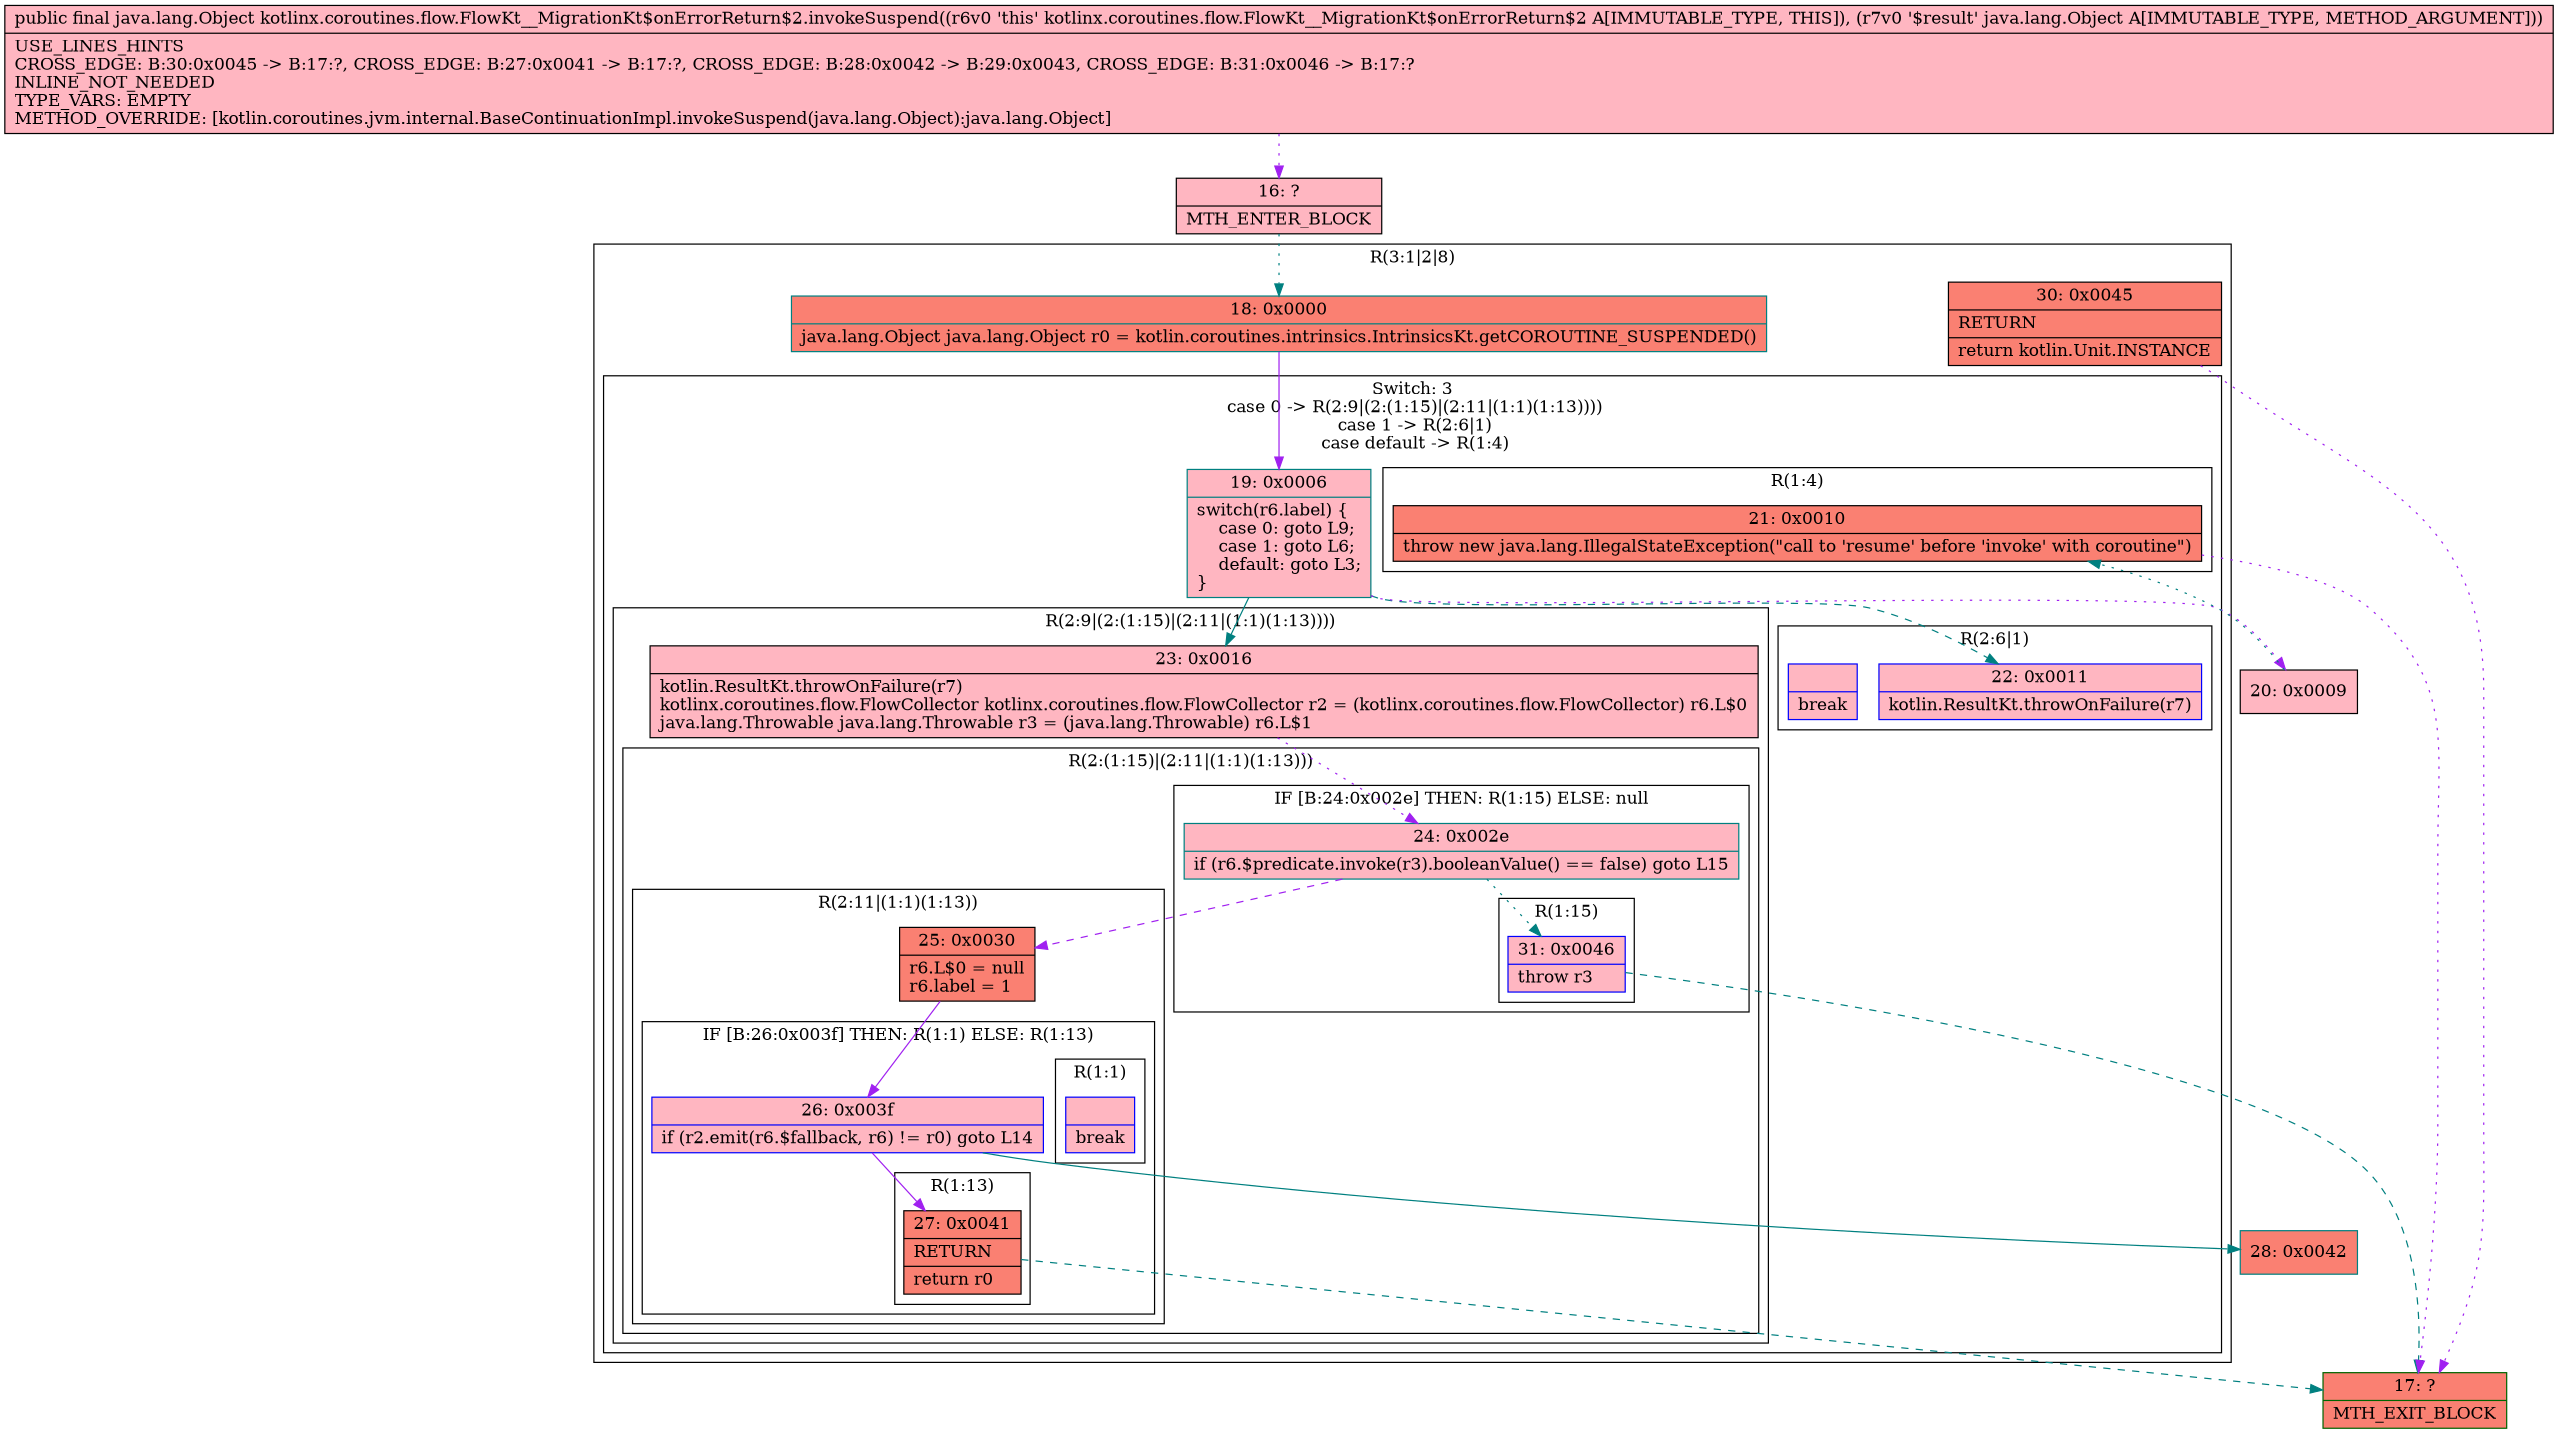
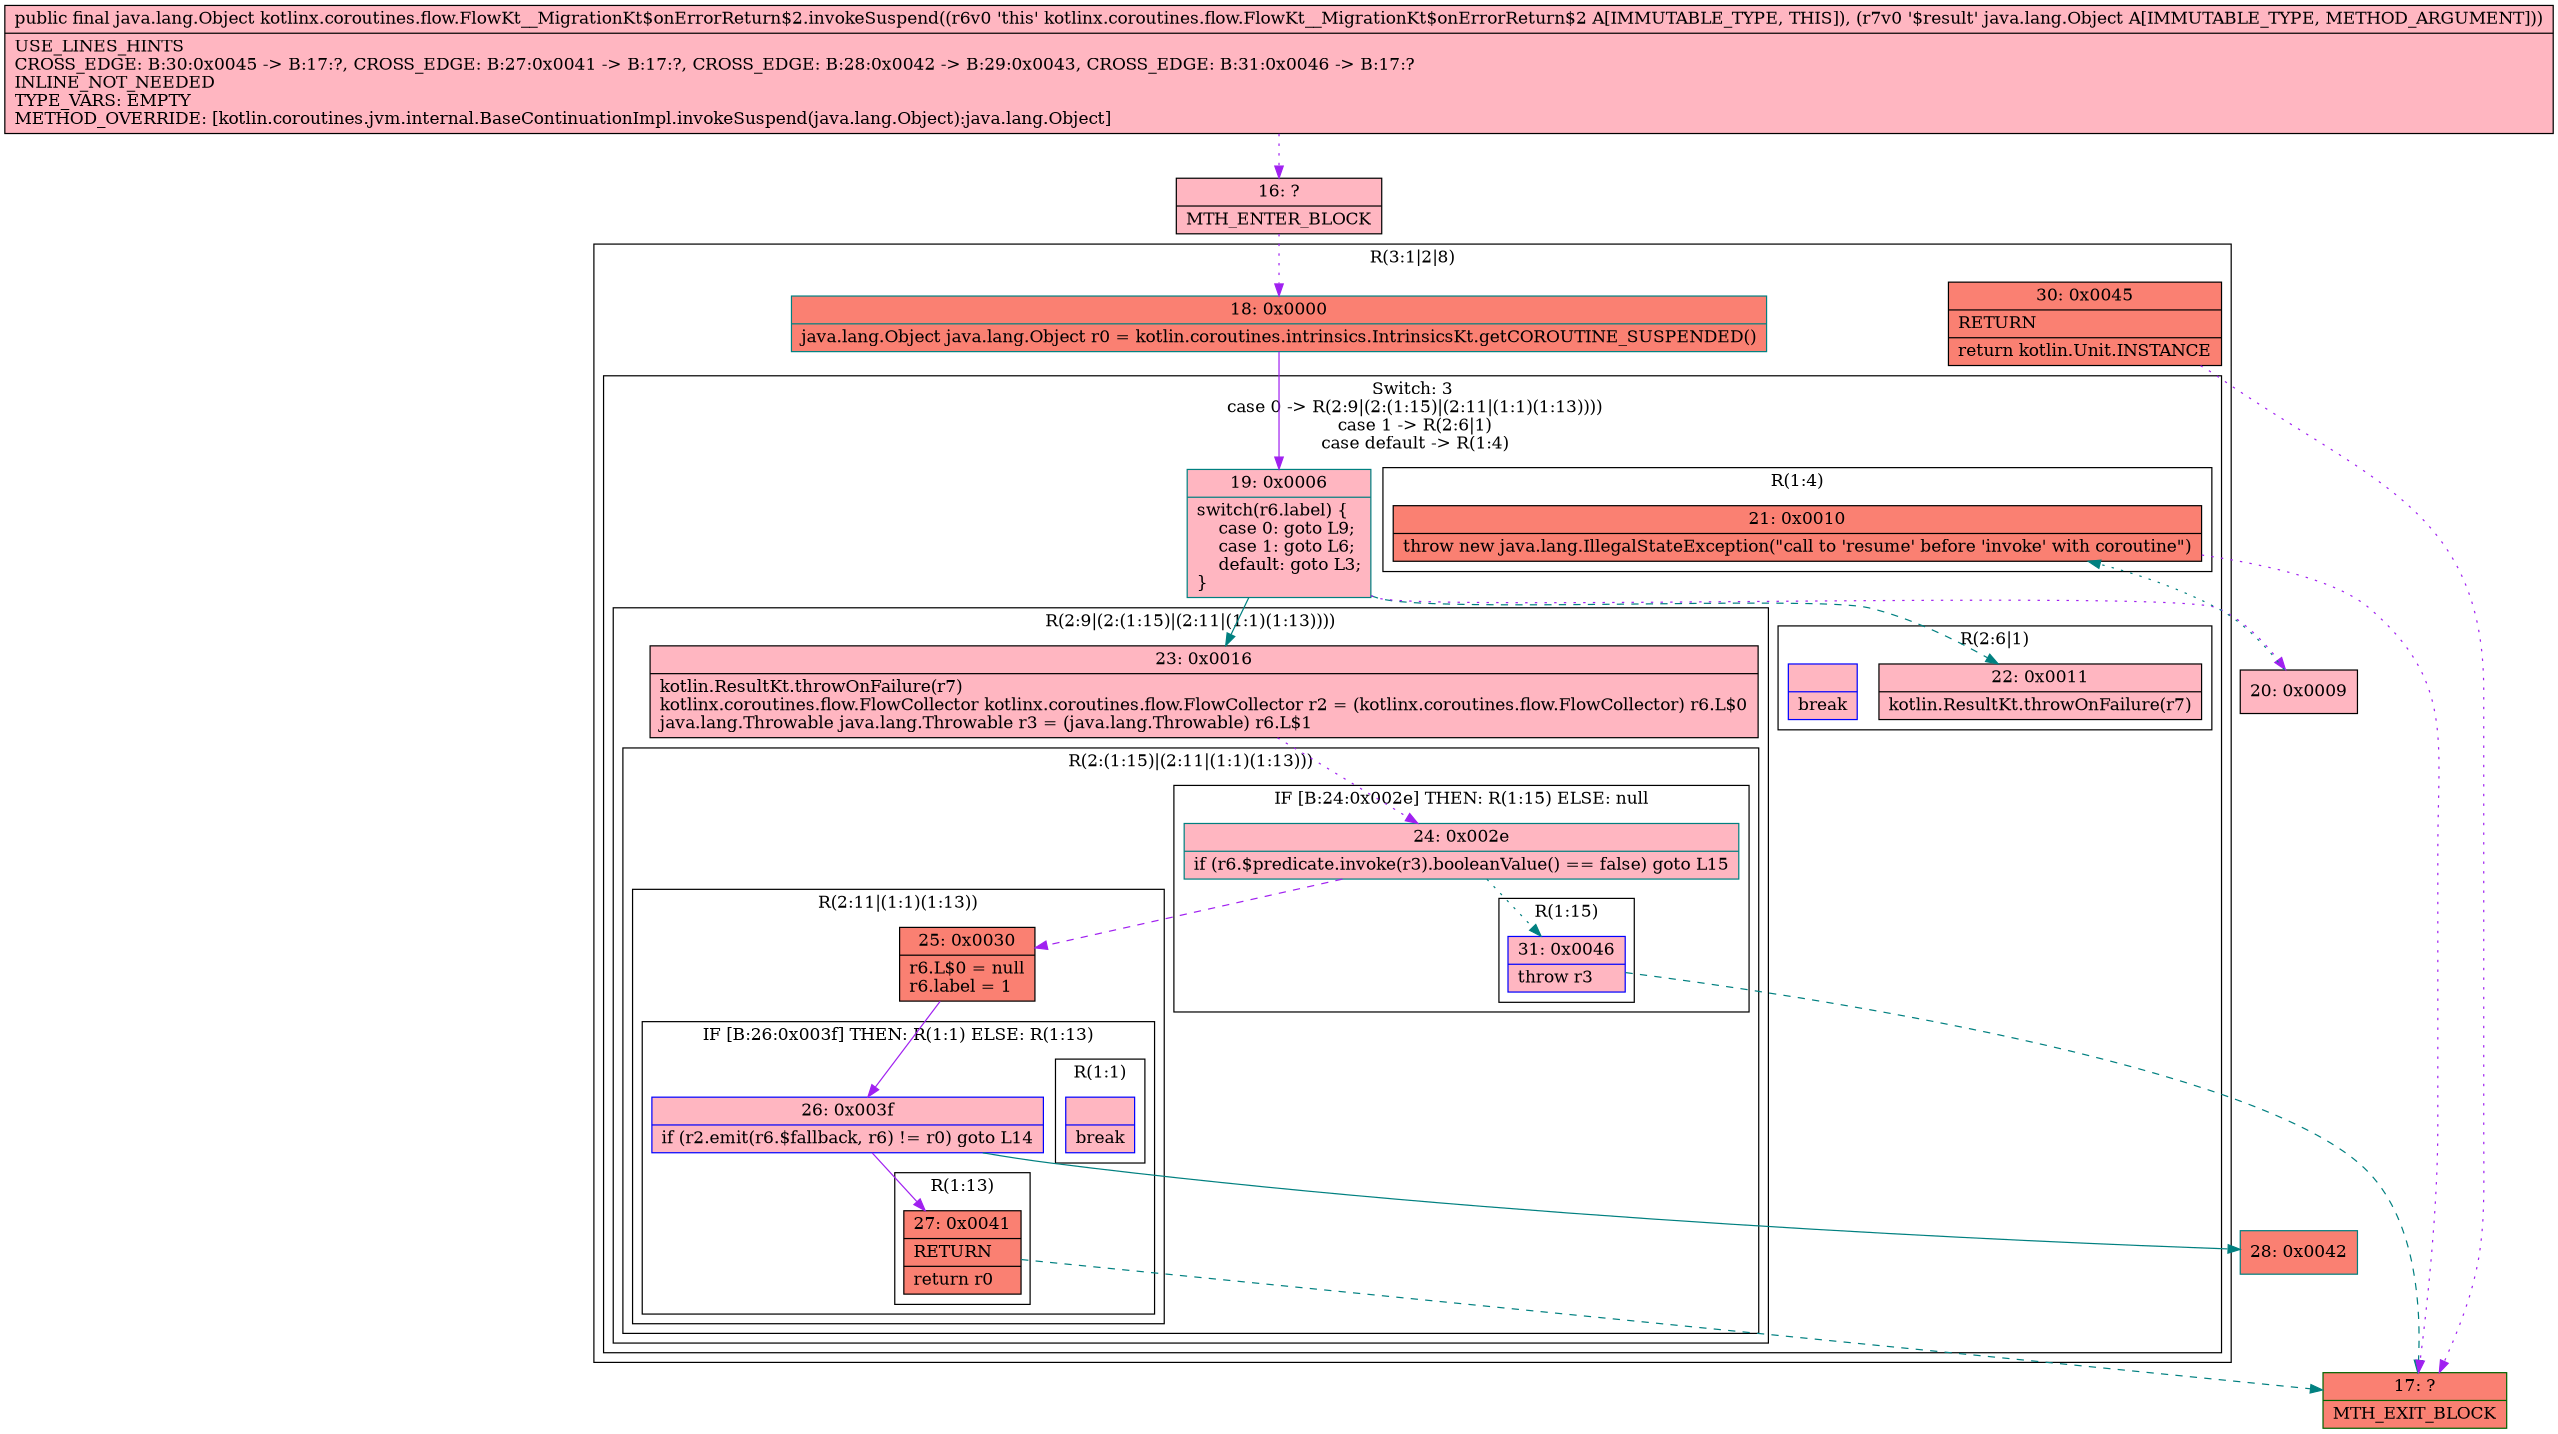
(1279, 259) -> (1279, 259)
(2040, 692) -> (2040, 692)
